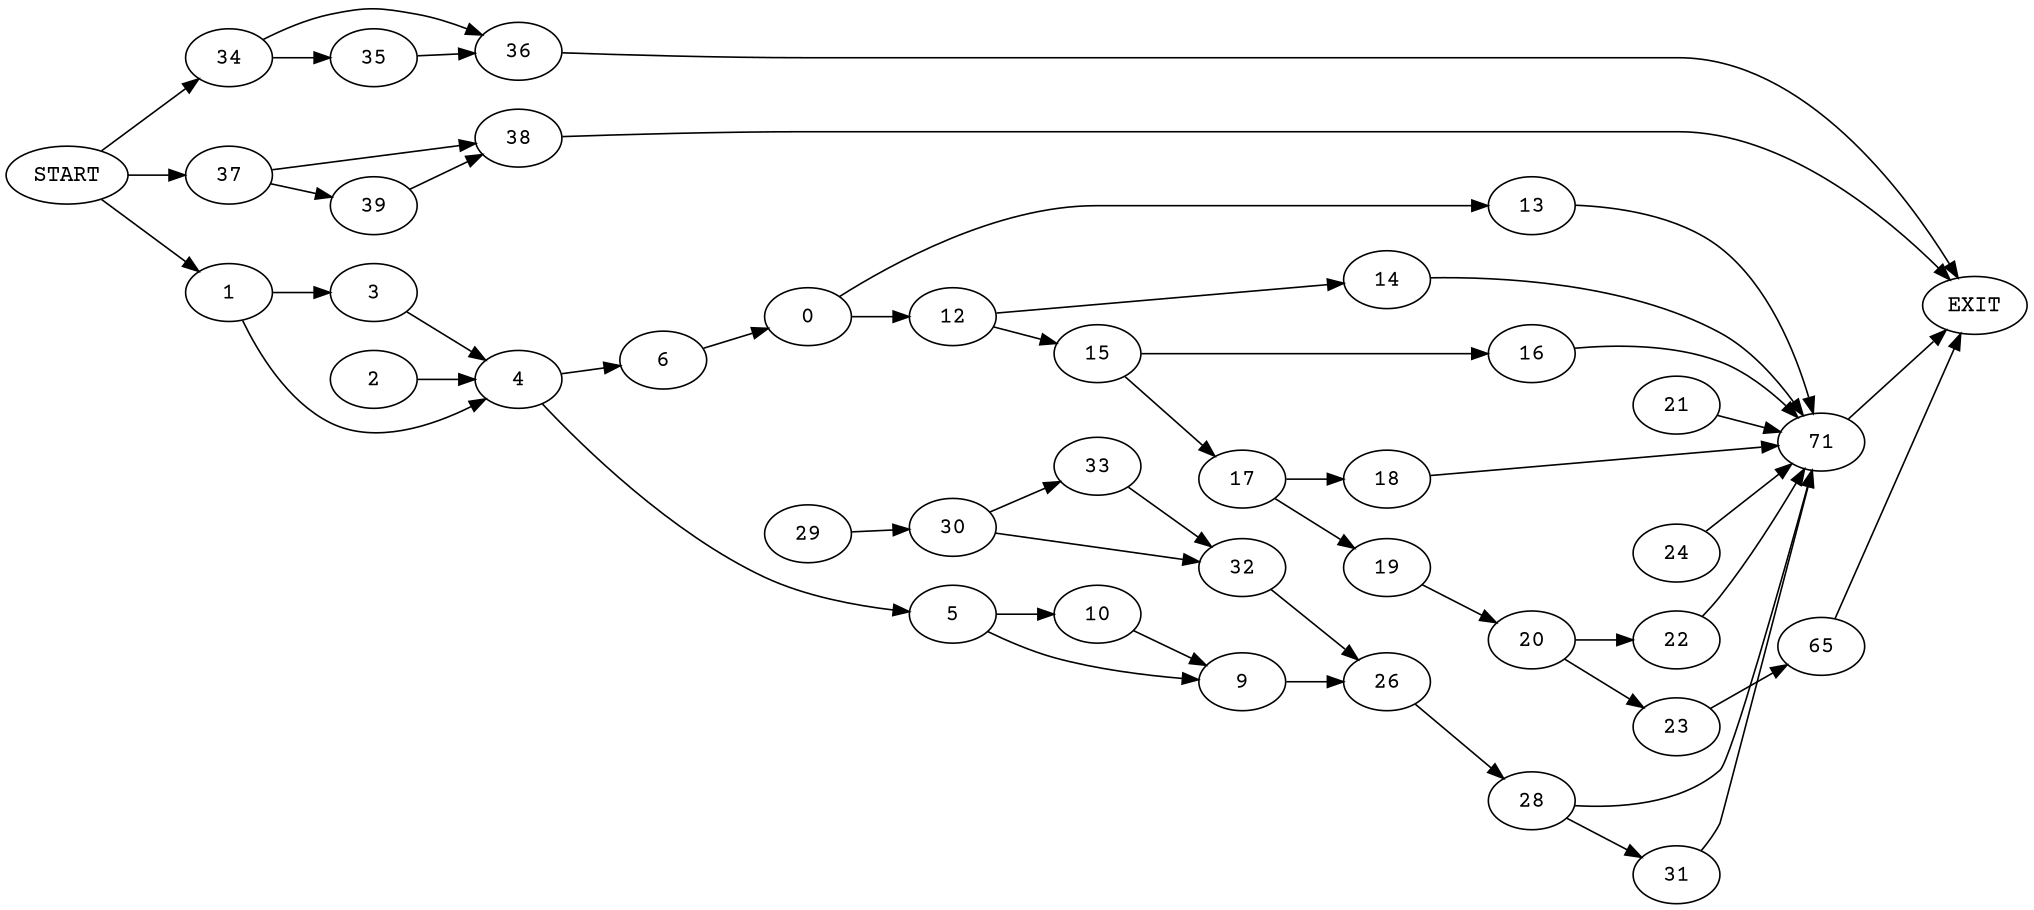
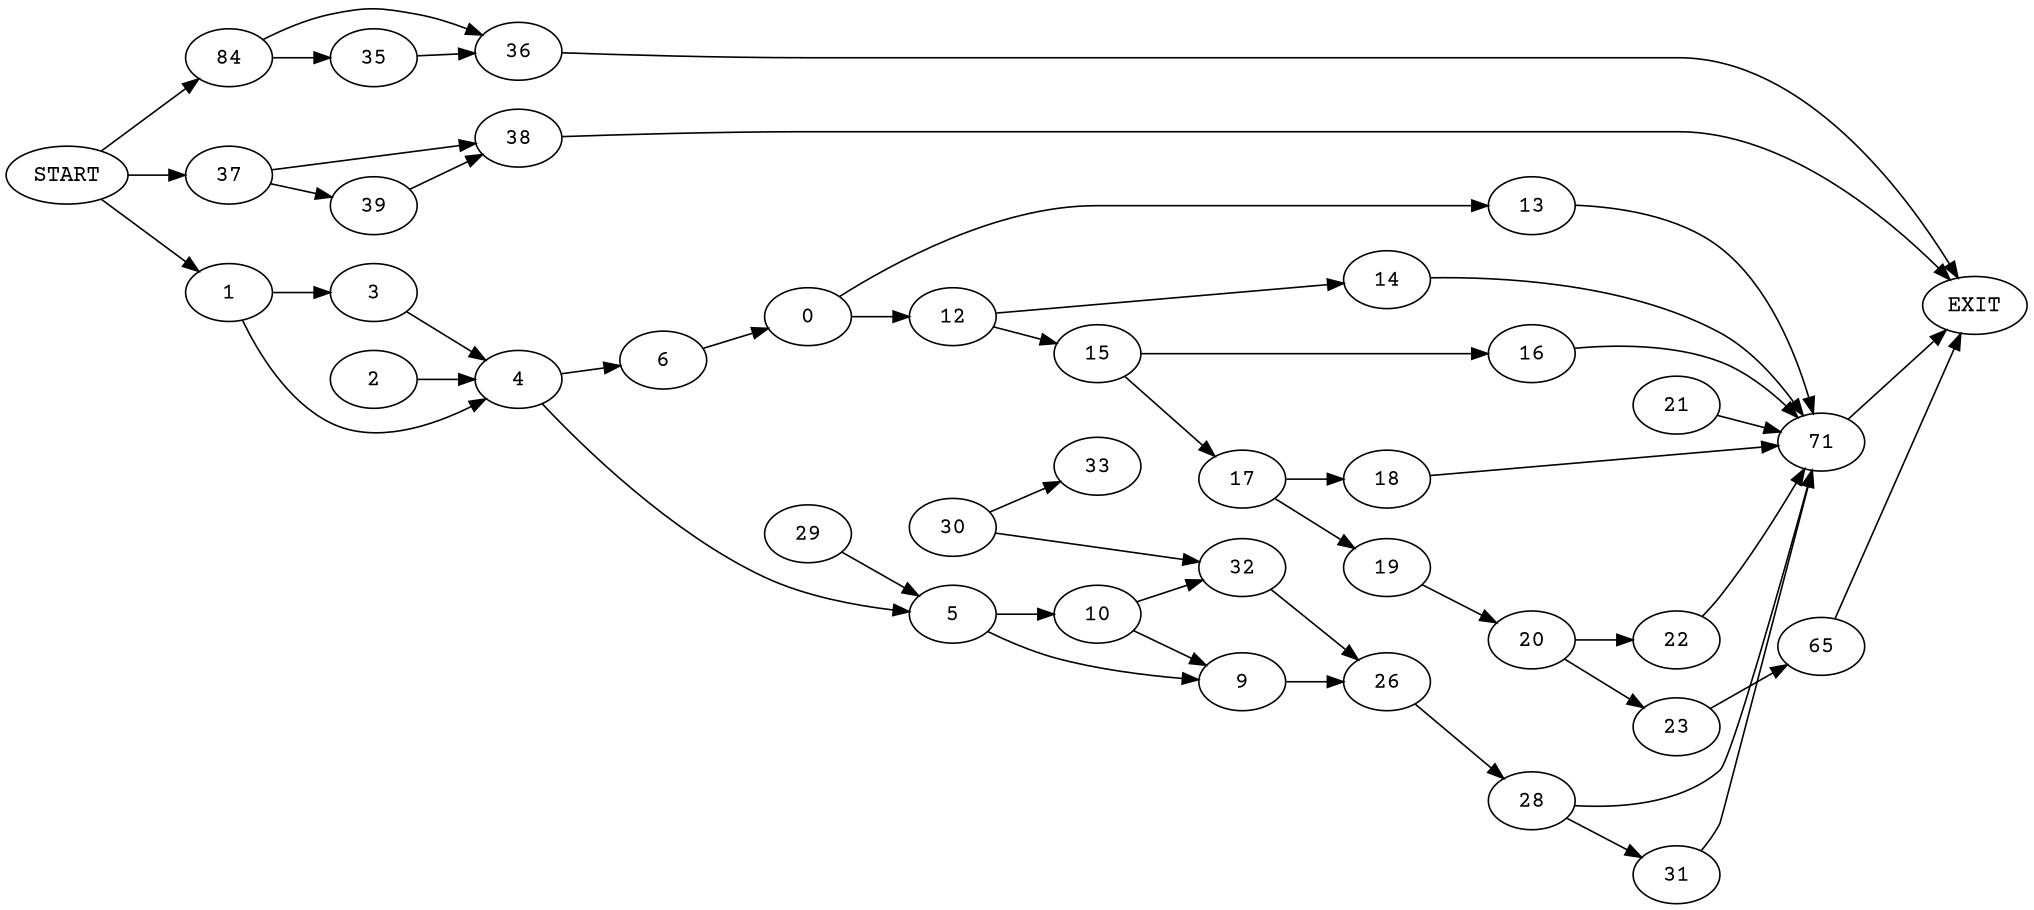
(229, 58) -> (229, 58)
(1163, 512) -> (1162, 593)
(873, 531) -> (873, 570)
(1677, 553) -> none
